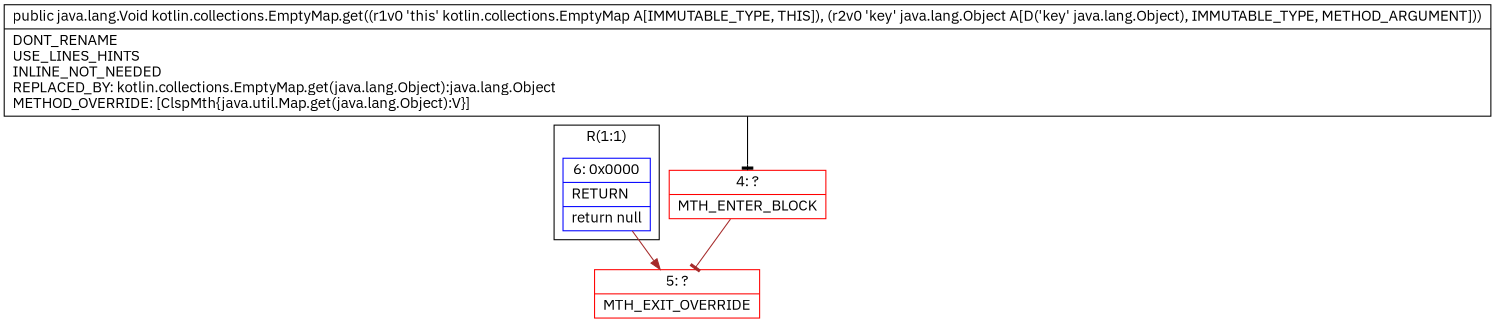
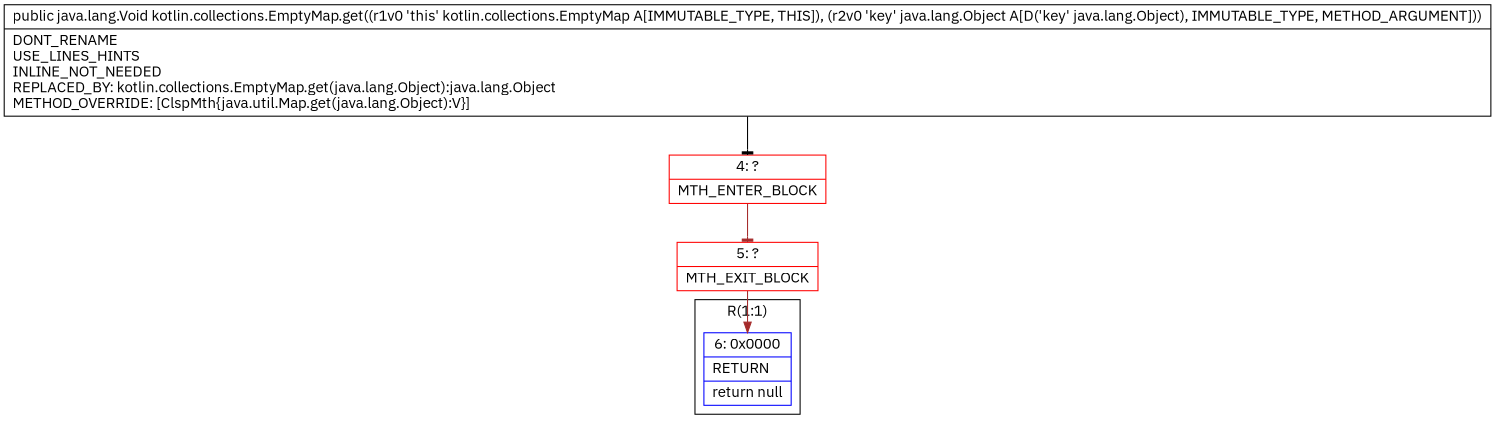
(644, 247) -> (748, 306)
(677, 305) -> (748, 278)
